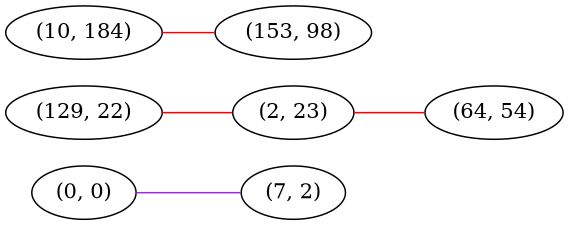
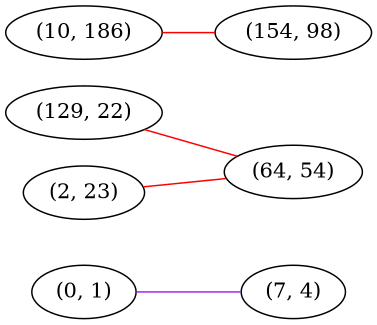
(84, 33) -> (84, 33)
(293, 33) -> (293, 33)
(197, 113) -> (191, 143)
(84, 193) -> (84, 292)
(293, 193) -> (293, 292)
